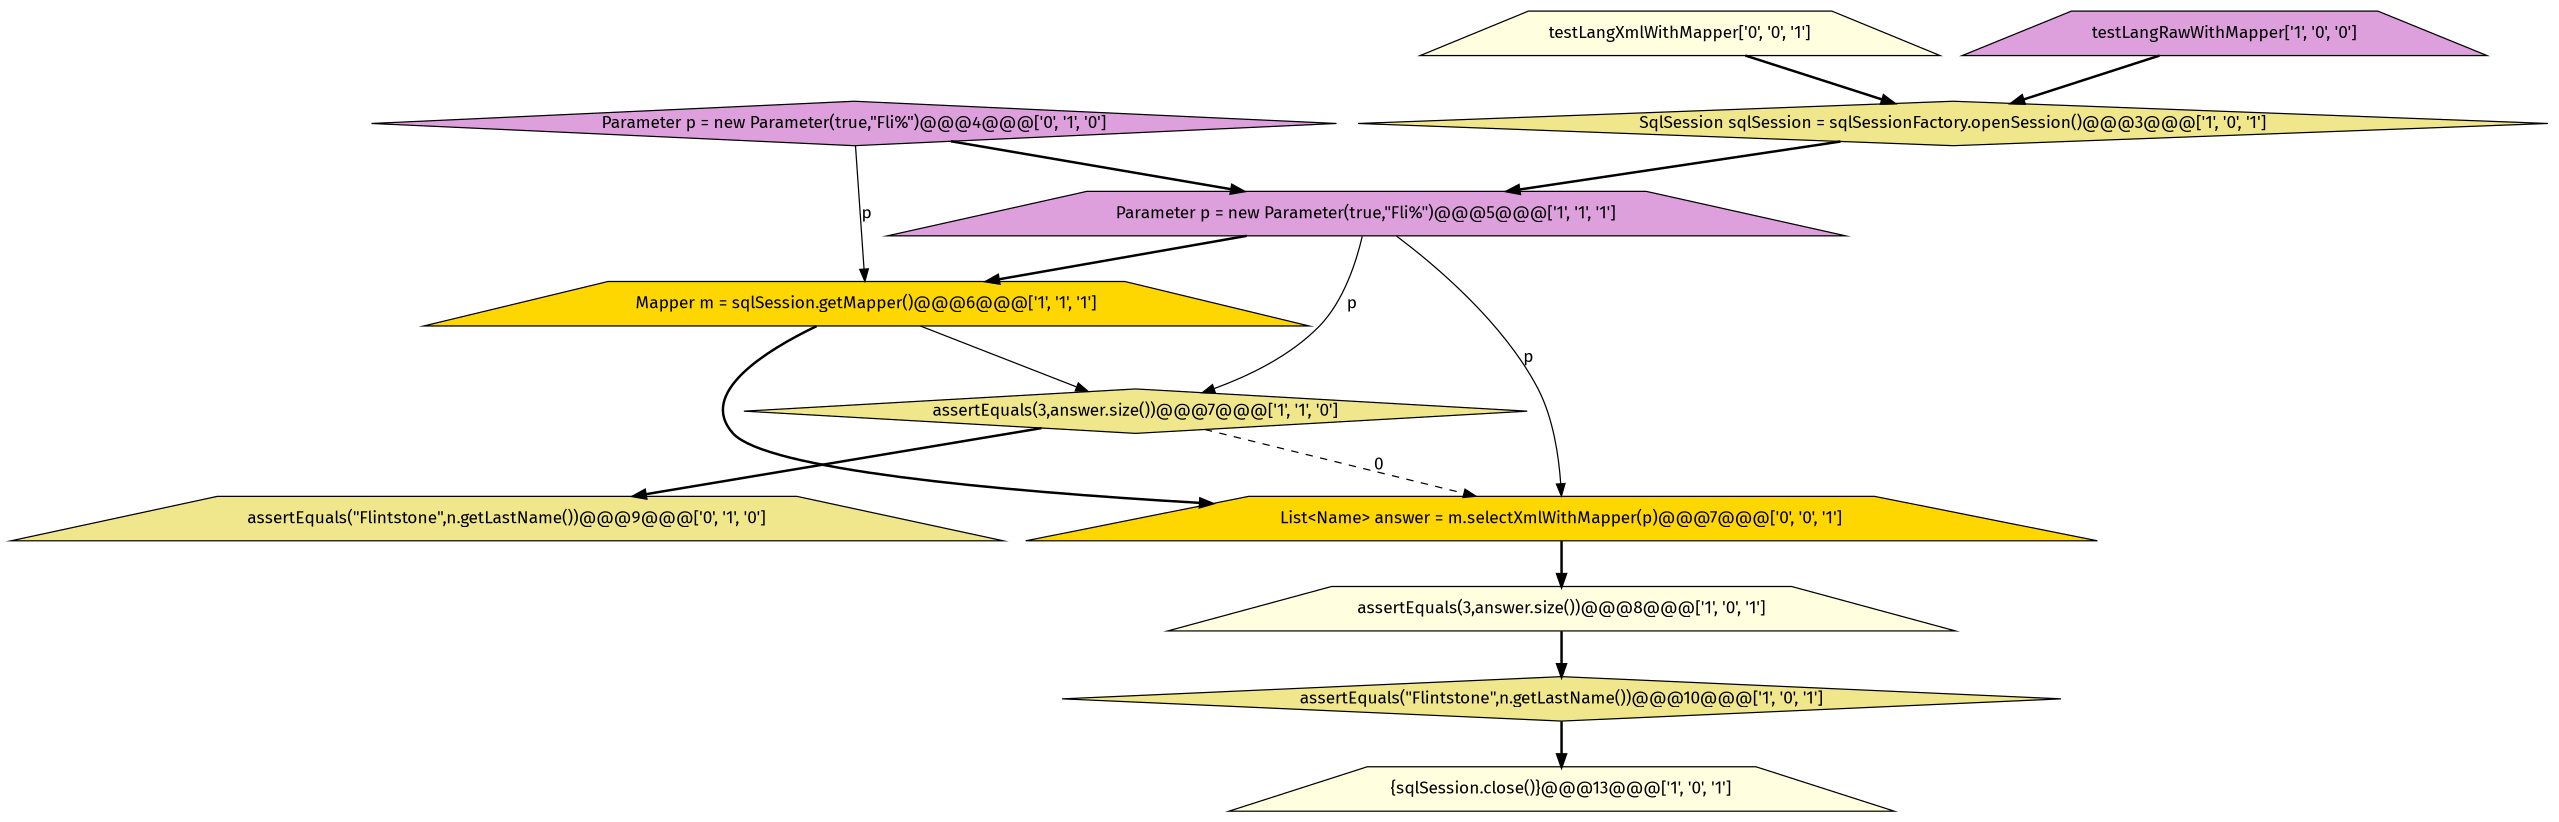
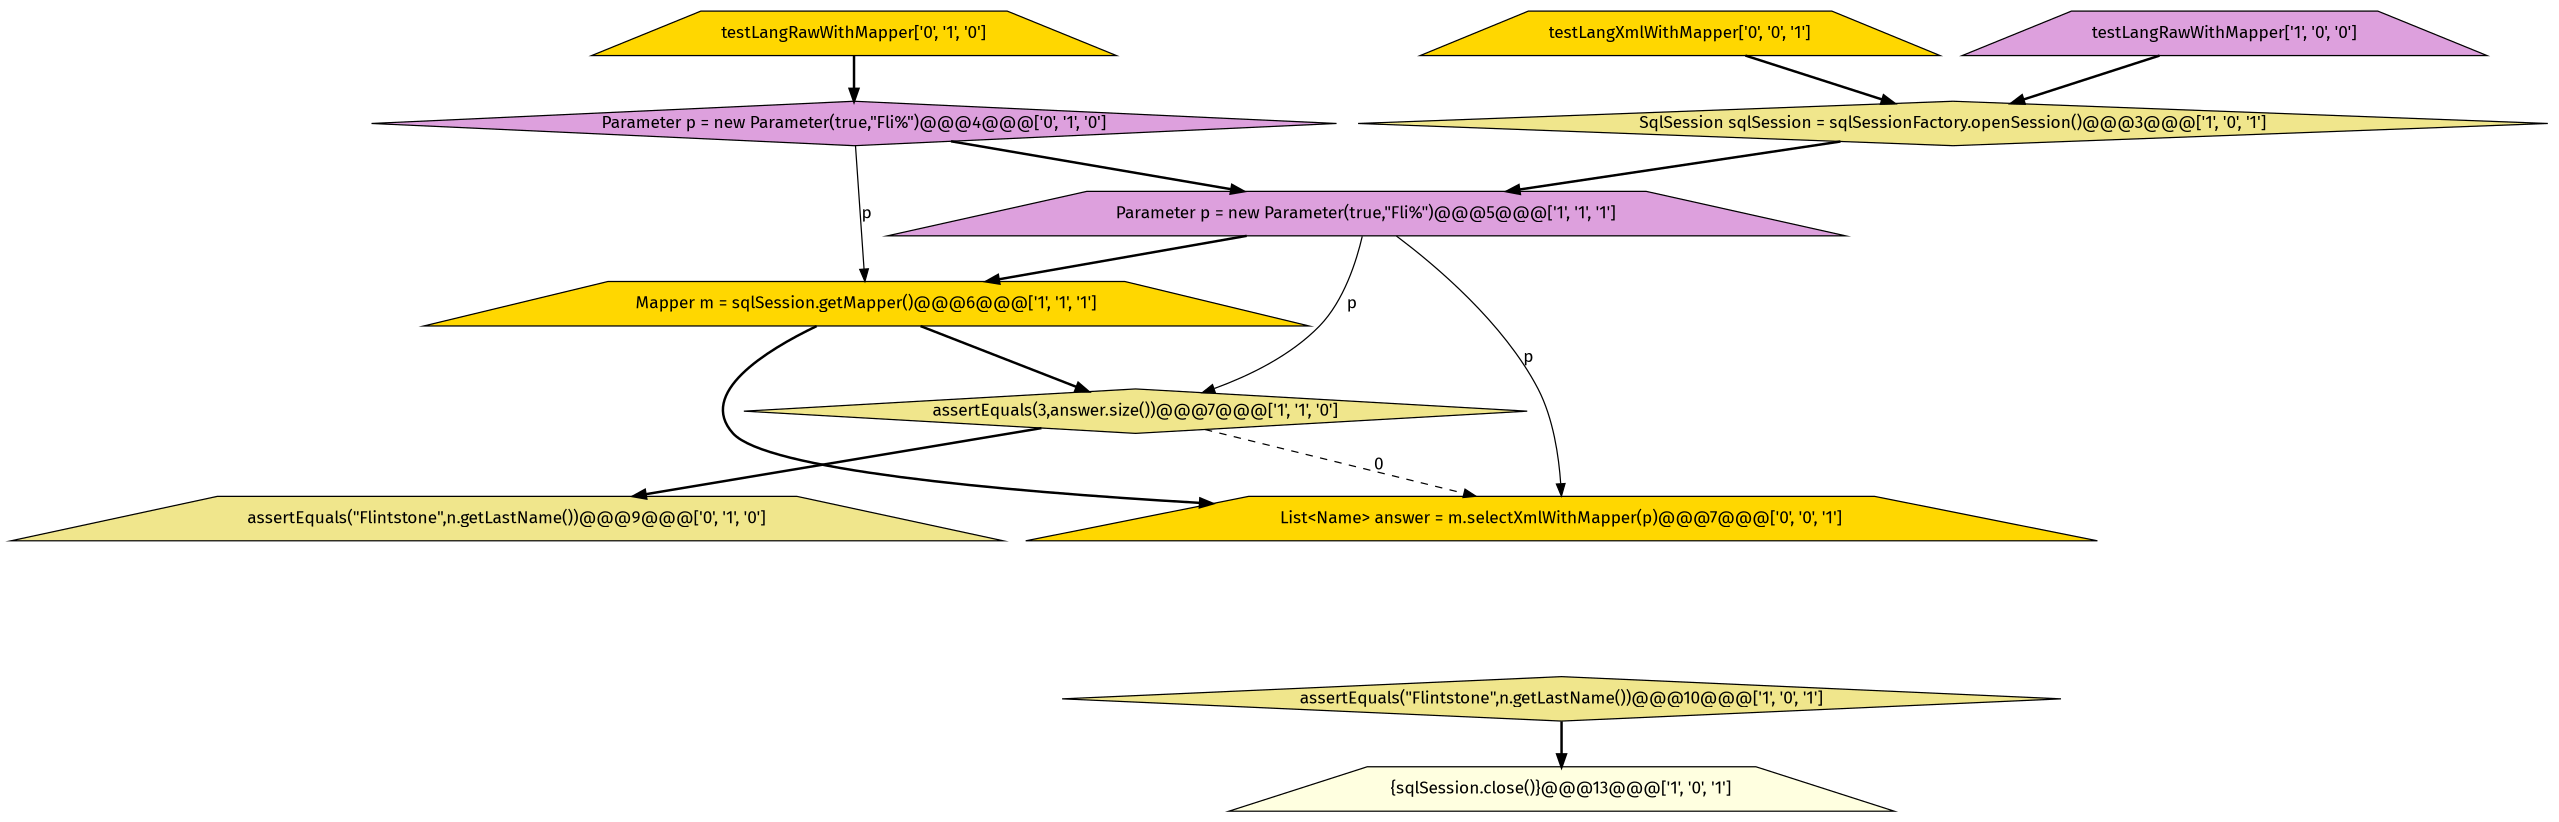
none -> (854, 33)
(1680, 33) -> (1680, 33)
(998, 356) -> (998, 356)
(1562, 609) -> none
